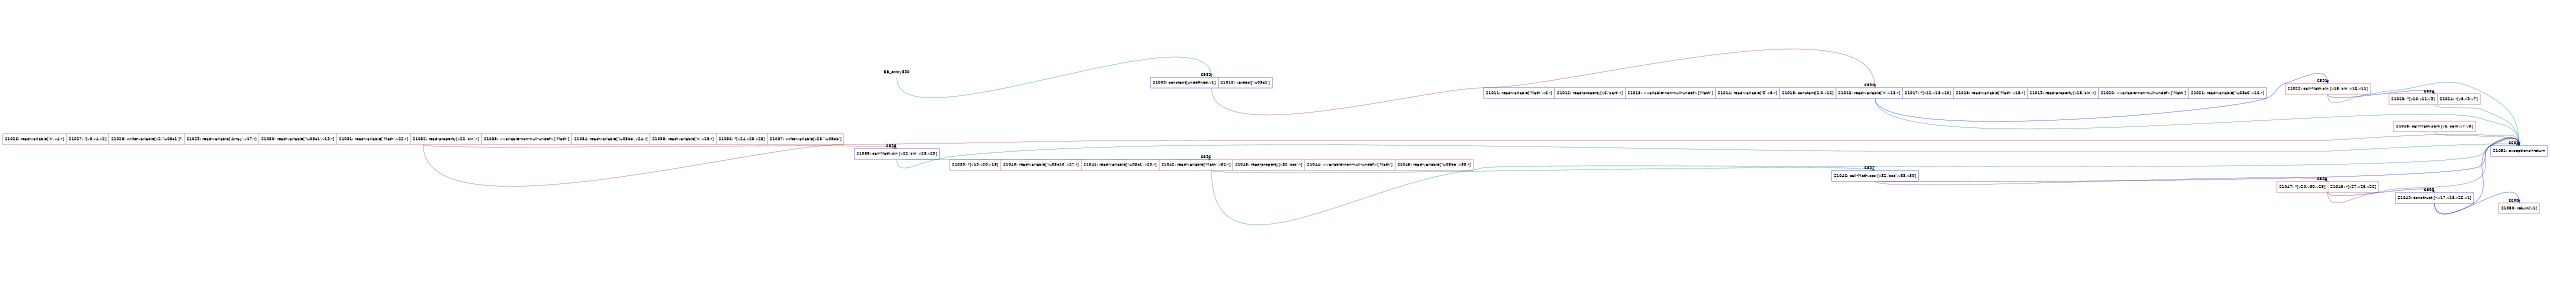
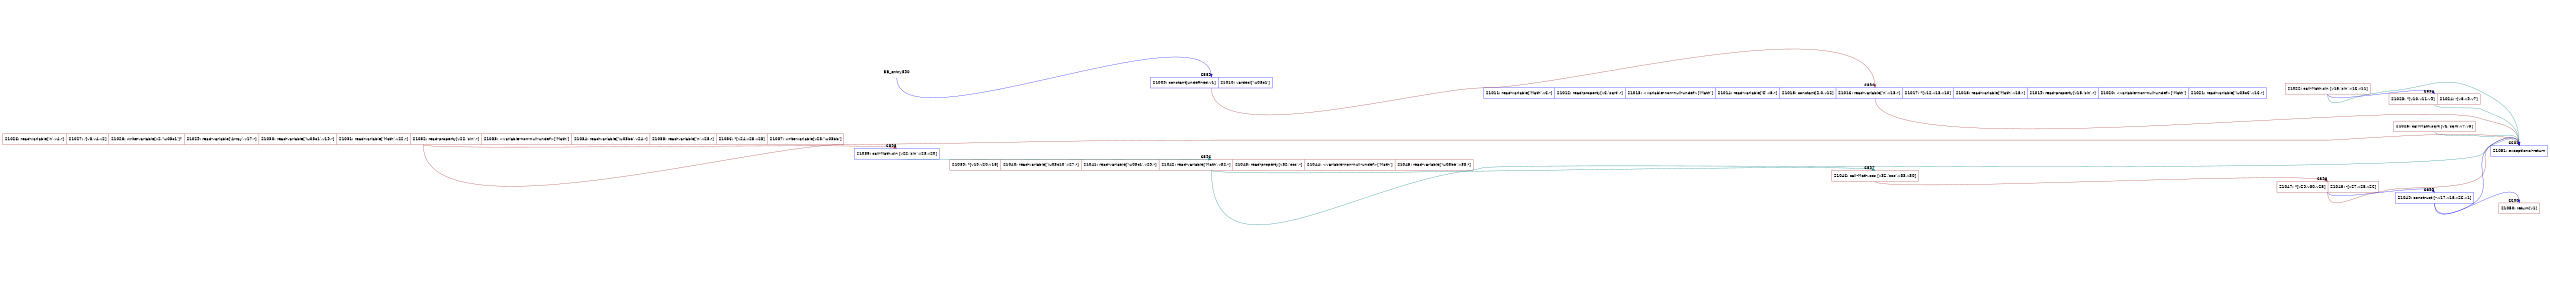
(1053, 78) -> (1053, 78)
(2104, 117) -> none
(2199, 124) -> (2199, 124)
(1703, 149) -> none
(1875, 176) -> (1875, 176)
(2321, 177) -> none
